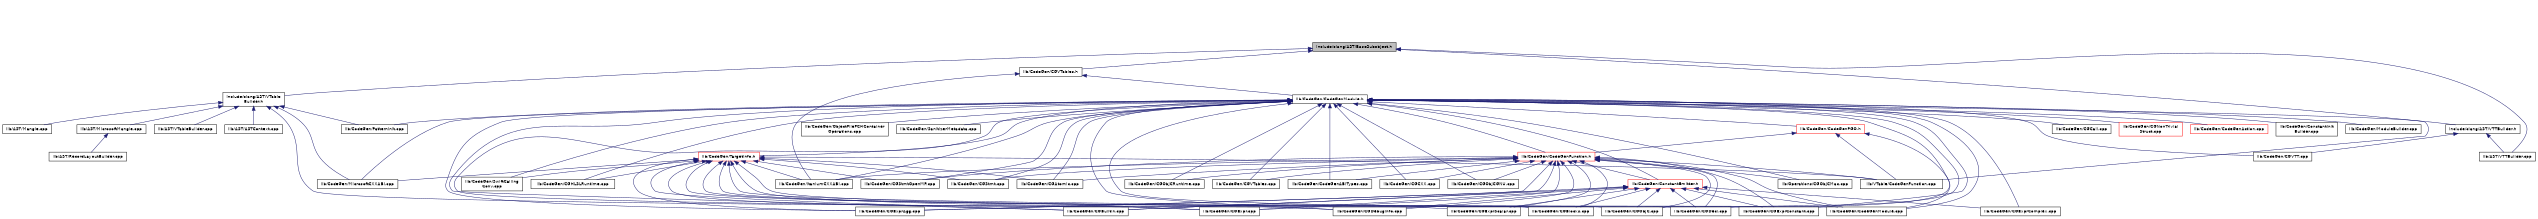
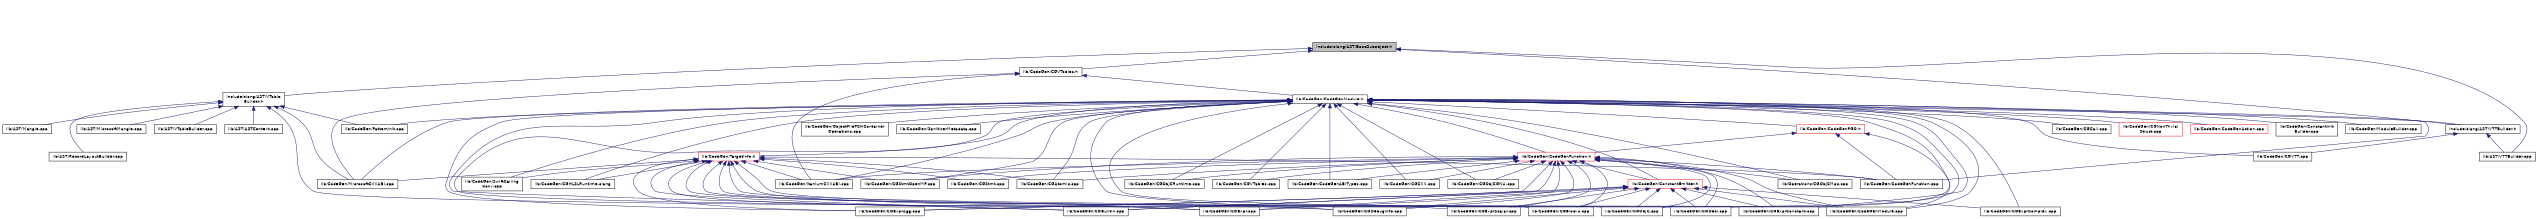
none -> (643, 90)
(1081, 121) -> (1917, 108)
(98, 145) -> (127, 110)
(573, 184) -> (573, 184)
(1901, 184) -> (1901, 184)
